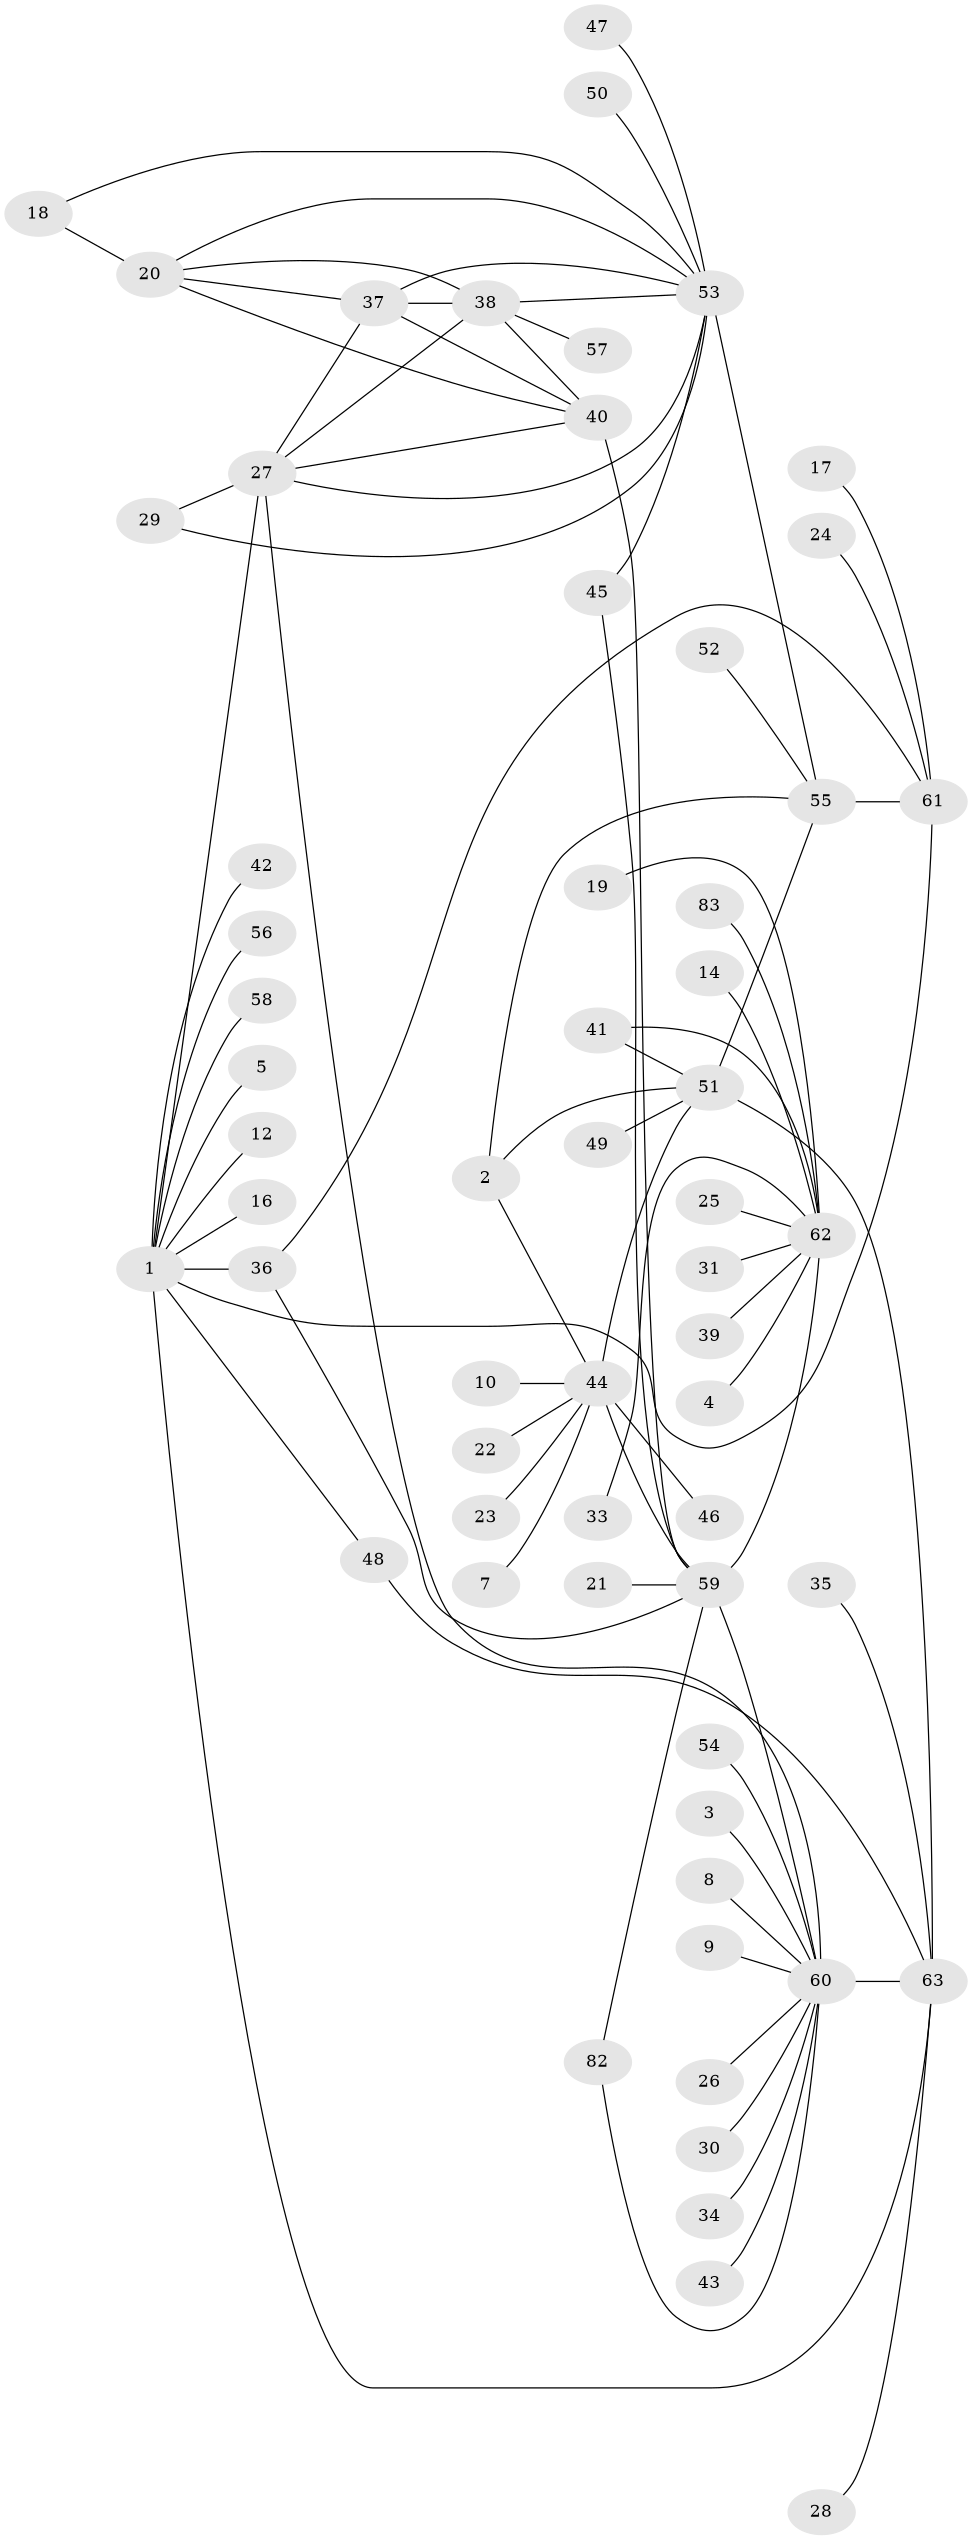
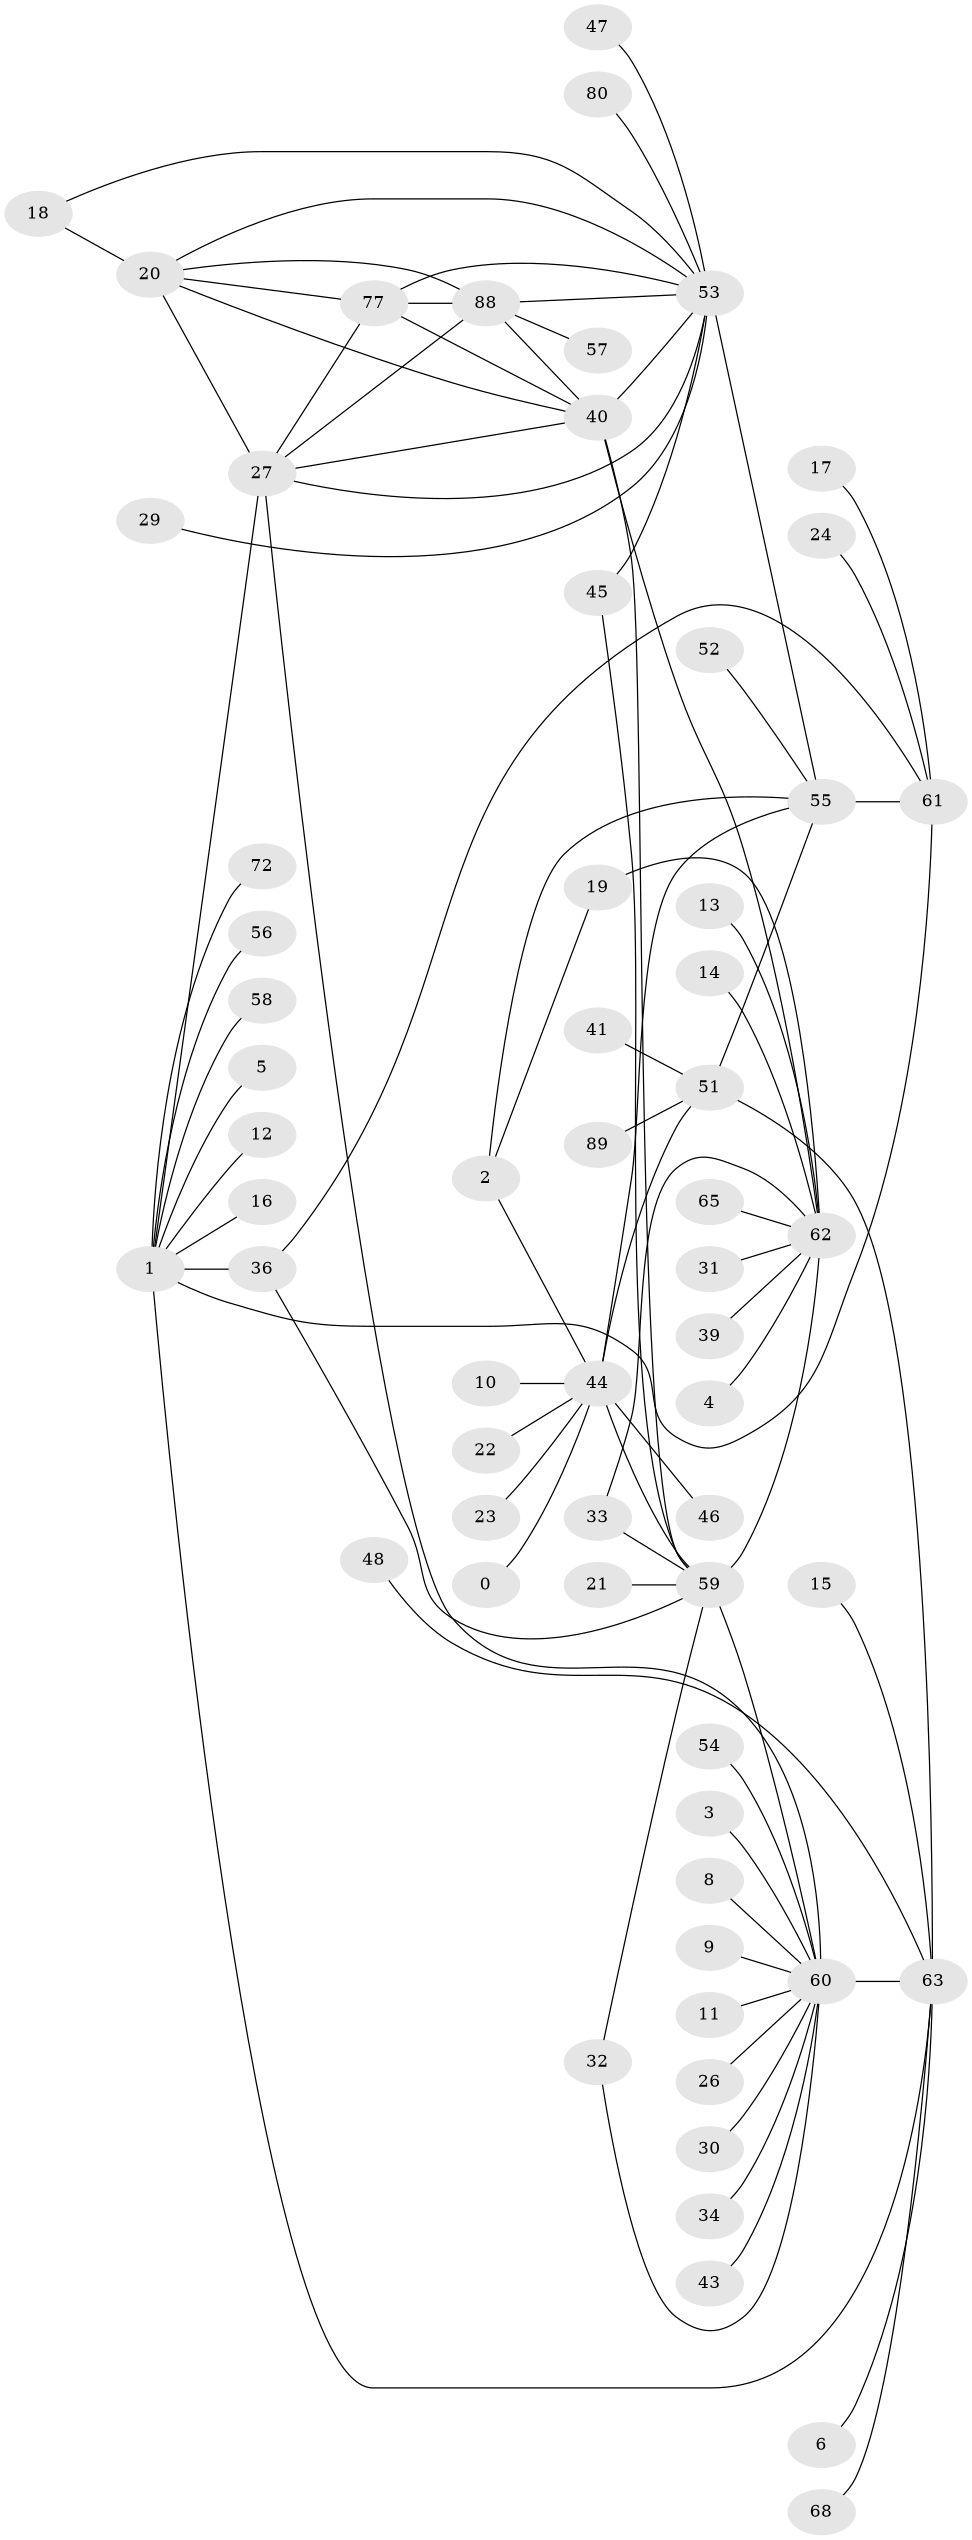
(598, 94) -> (598, 94)
(374, 303) -> (374, 303)
(486, 303) -> (486, 303)
none -> (656, 357)
(206, 497) -> (206, 374)
(262, 866) -> (262, 866)
(710, 906) -> (710, 906)
none -> (650, 956)
(760, 1070) -> (740, 839)
(582, 1104) -> (542, 1033)
(598, 1145) -> (598, 1145)
(710, 1202) -> (710, 1202)
(262, 1415) -> none
none -> (654, 1551)
(486, 1585) -> (486, 1585)
(822, 1585) -> (822, 1585)
none -> (710, 2015)
(598, 2062) -> (598, 2062)
none -> (822, 2445)
(822, 2512) -> (822, 2512)
